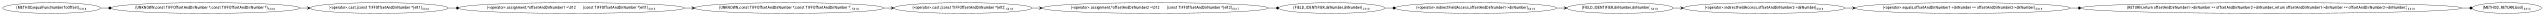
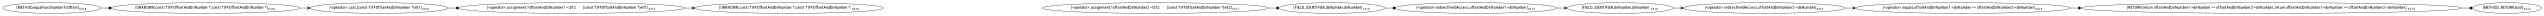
(963, 8) -> none
